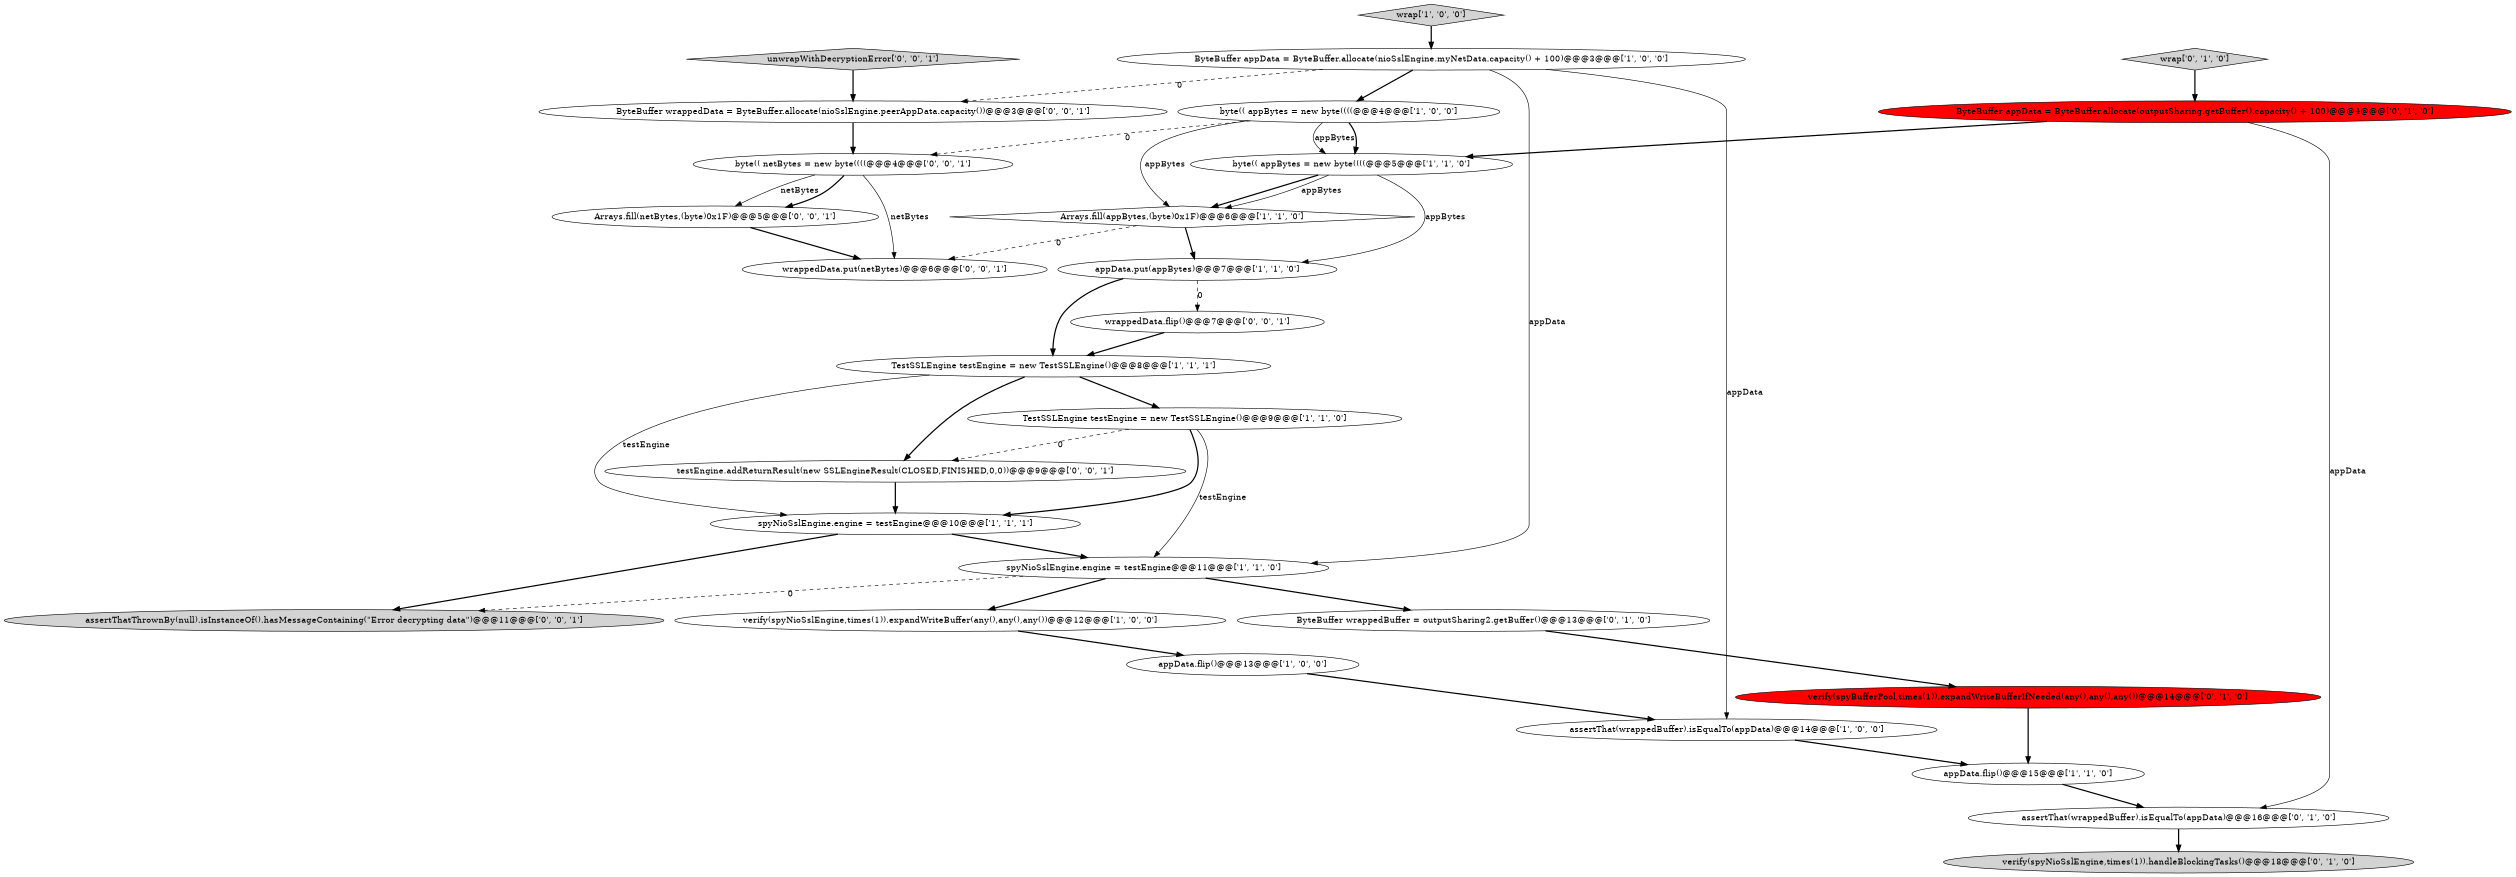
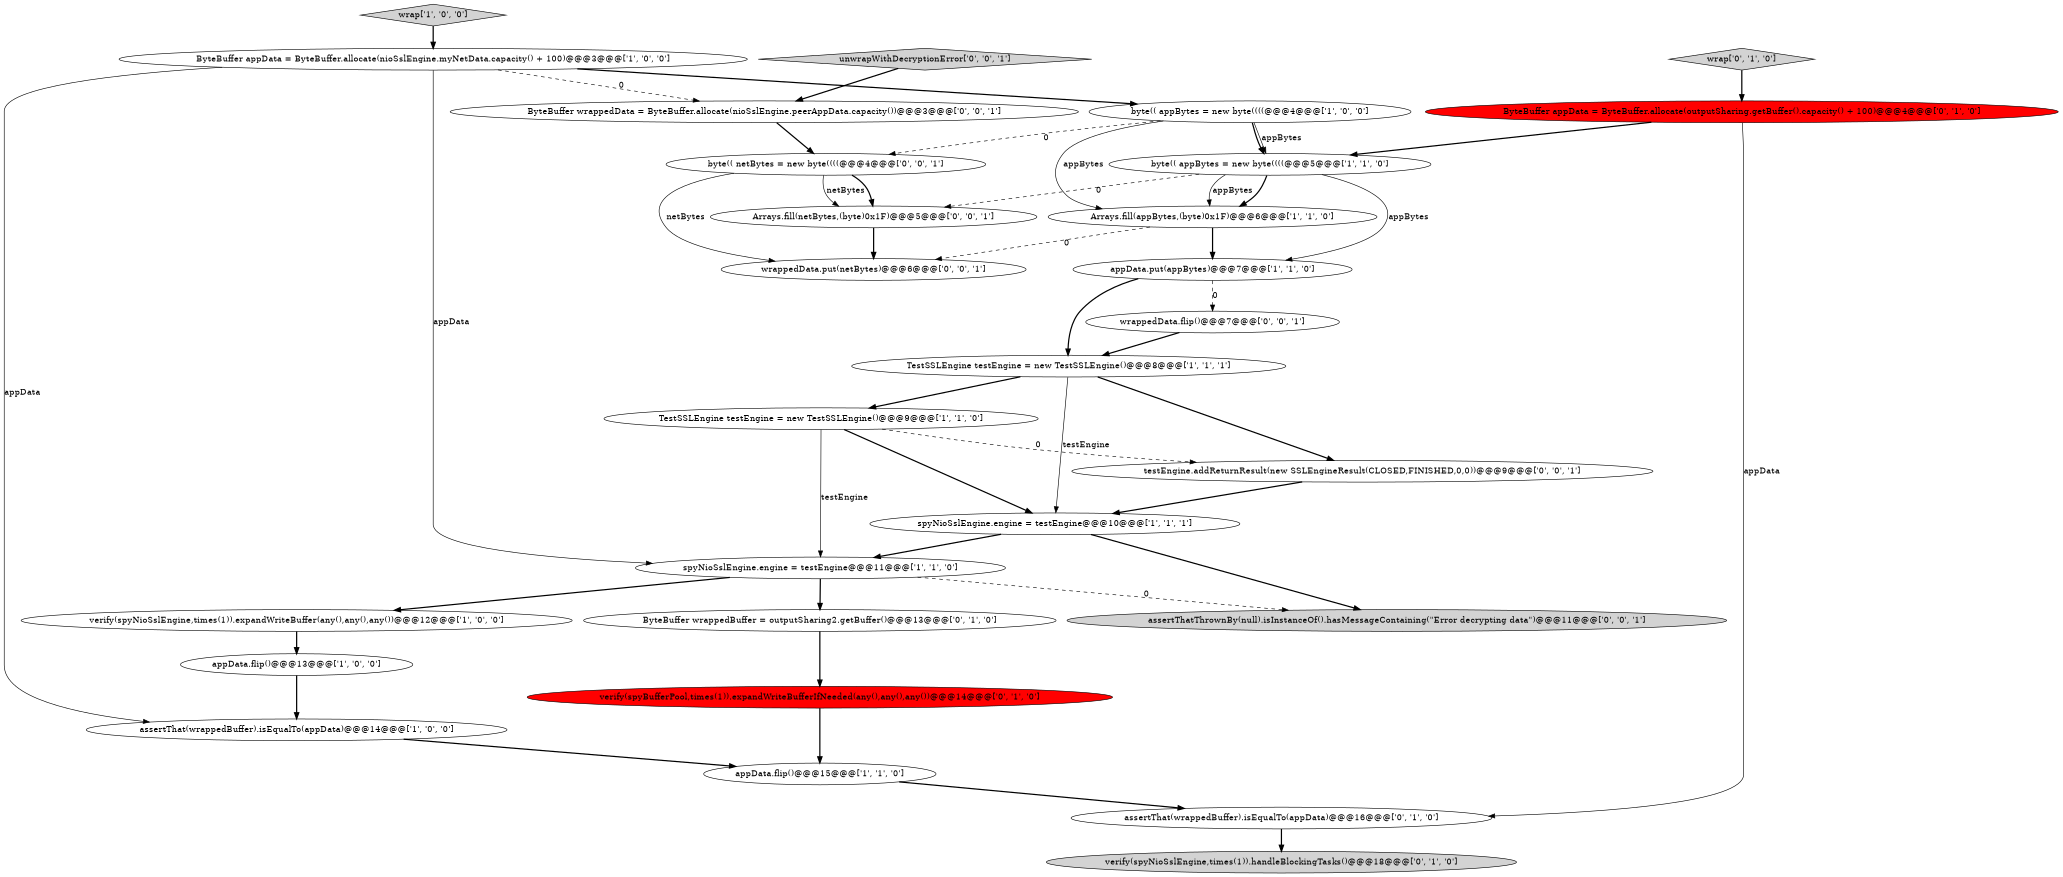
none -> (1075, 190)
(1182, 217) -> (1213, 217)
